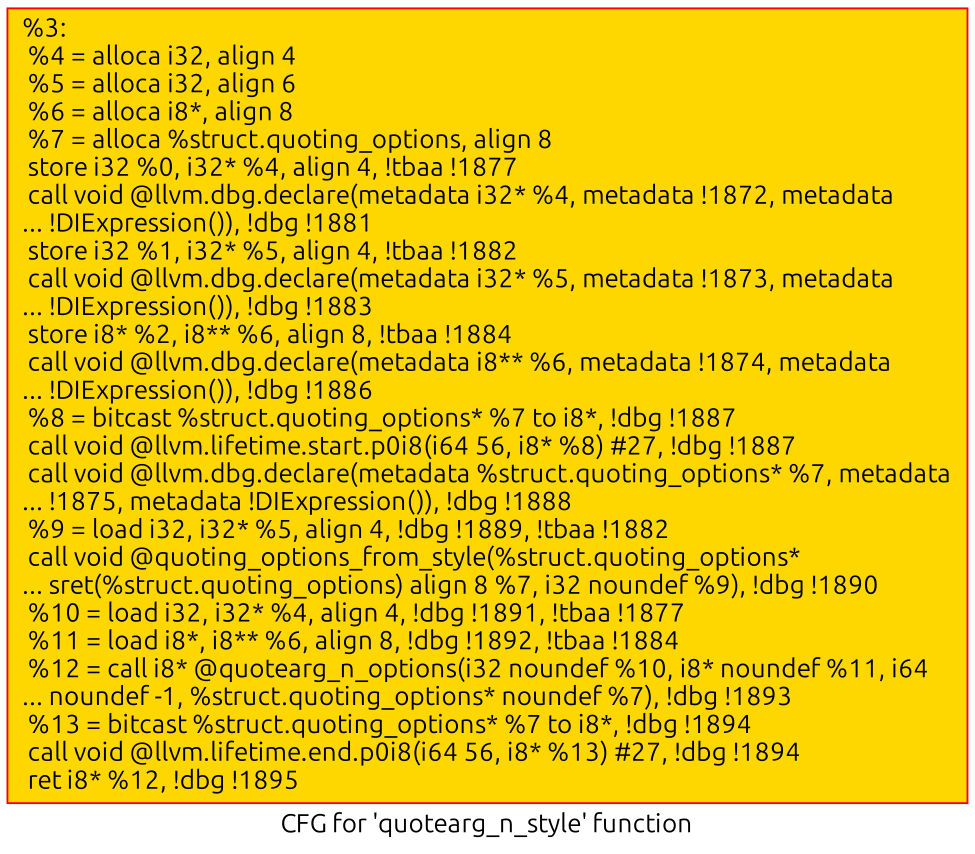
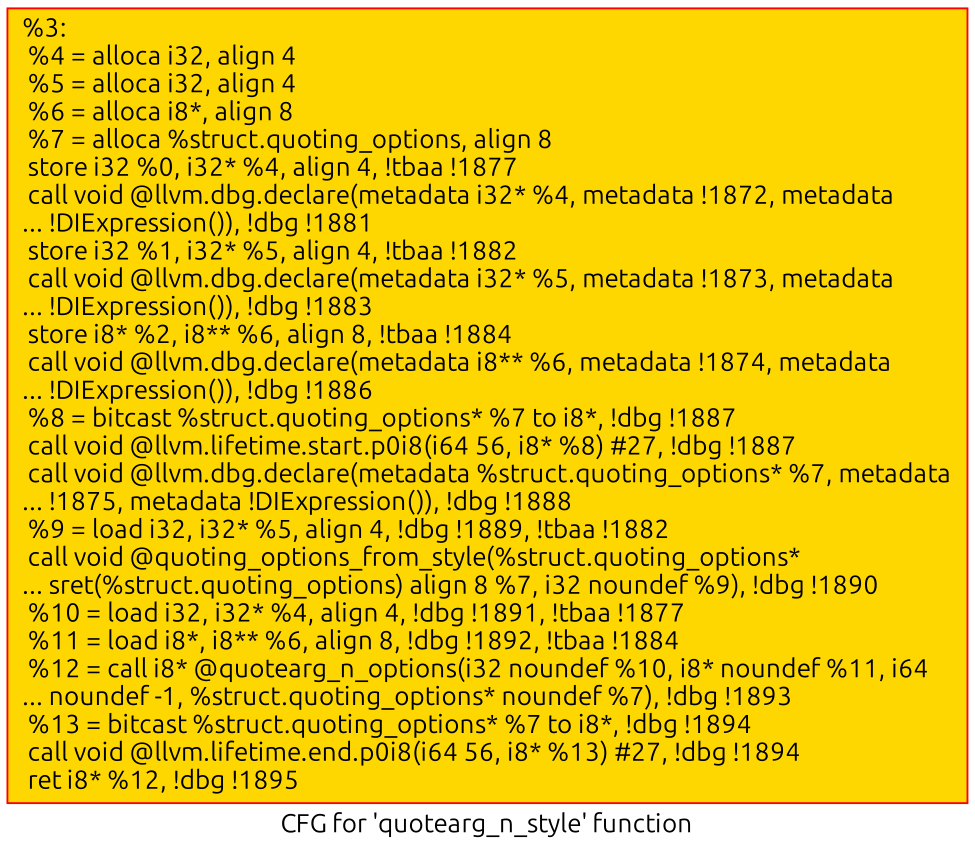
(160, 84) -> (160, 84)
